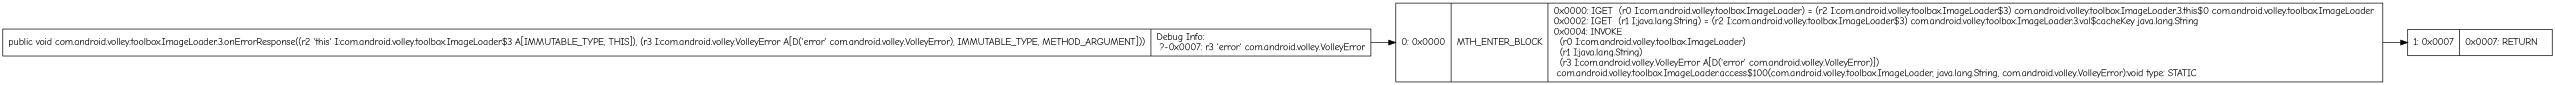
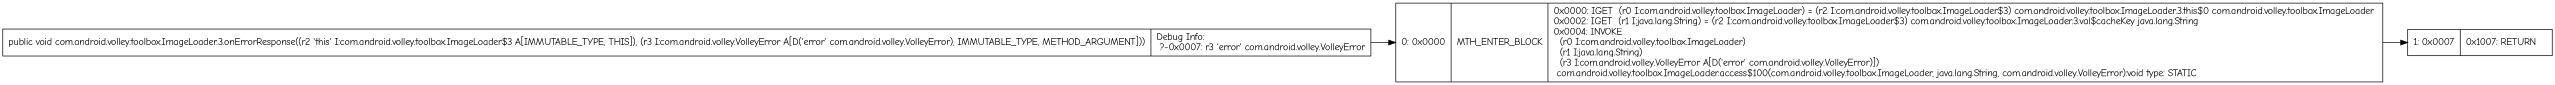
(2506, 42) -> (2506, 42)
